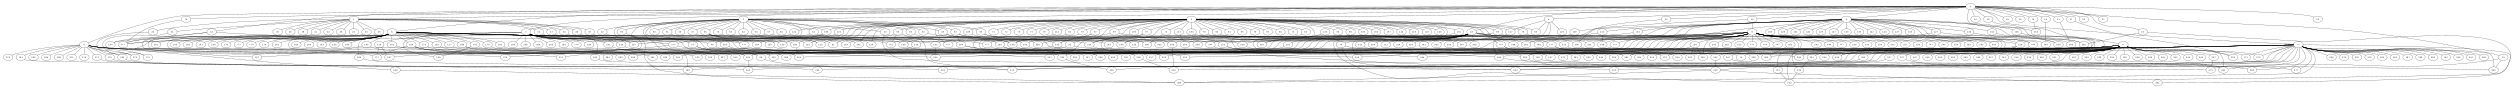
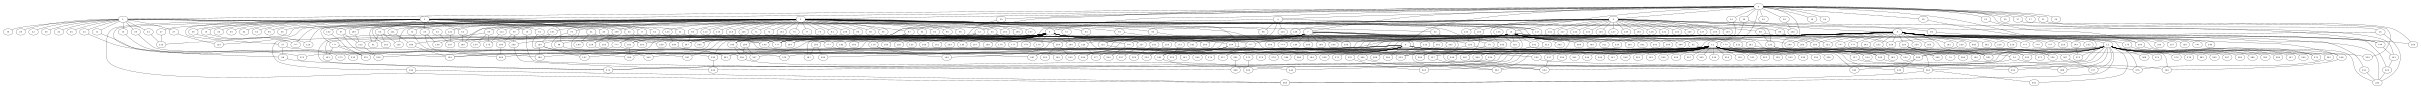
none -> (693, 32)
none -> (1911, 62)
